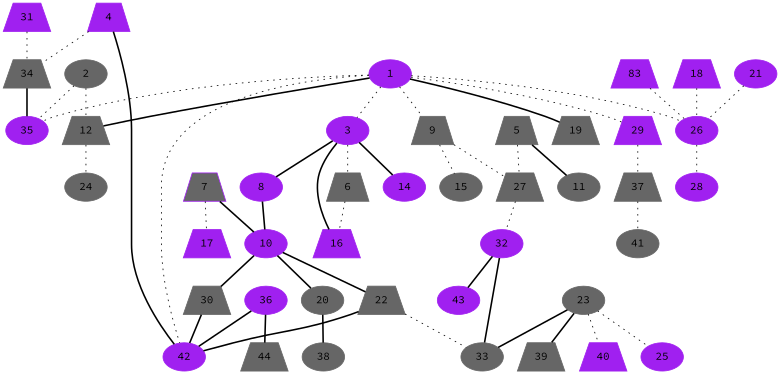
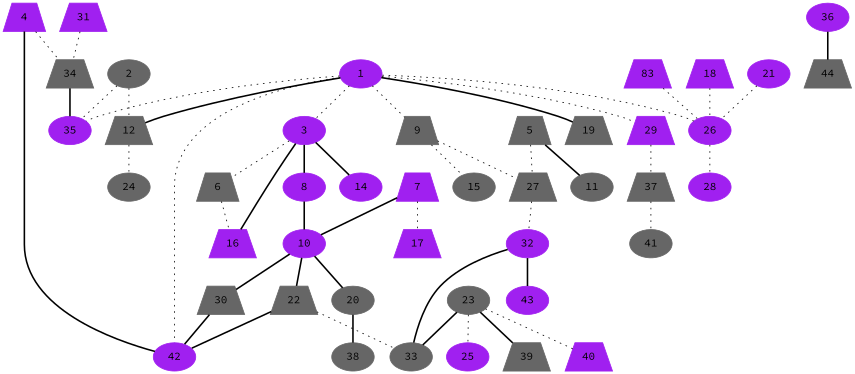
(205, 187) -> (417, 187)
(225, 329) -> none
